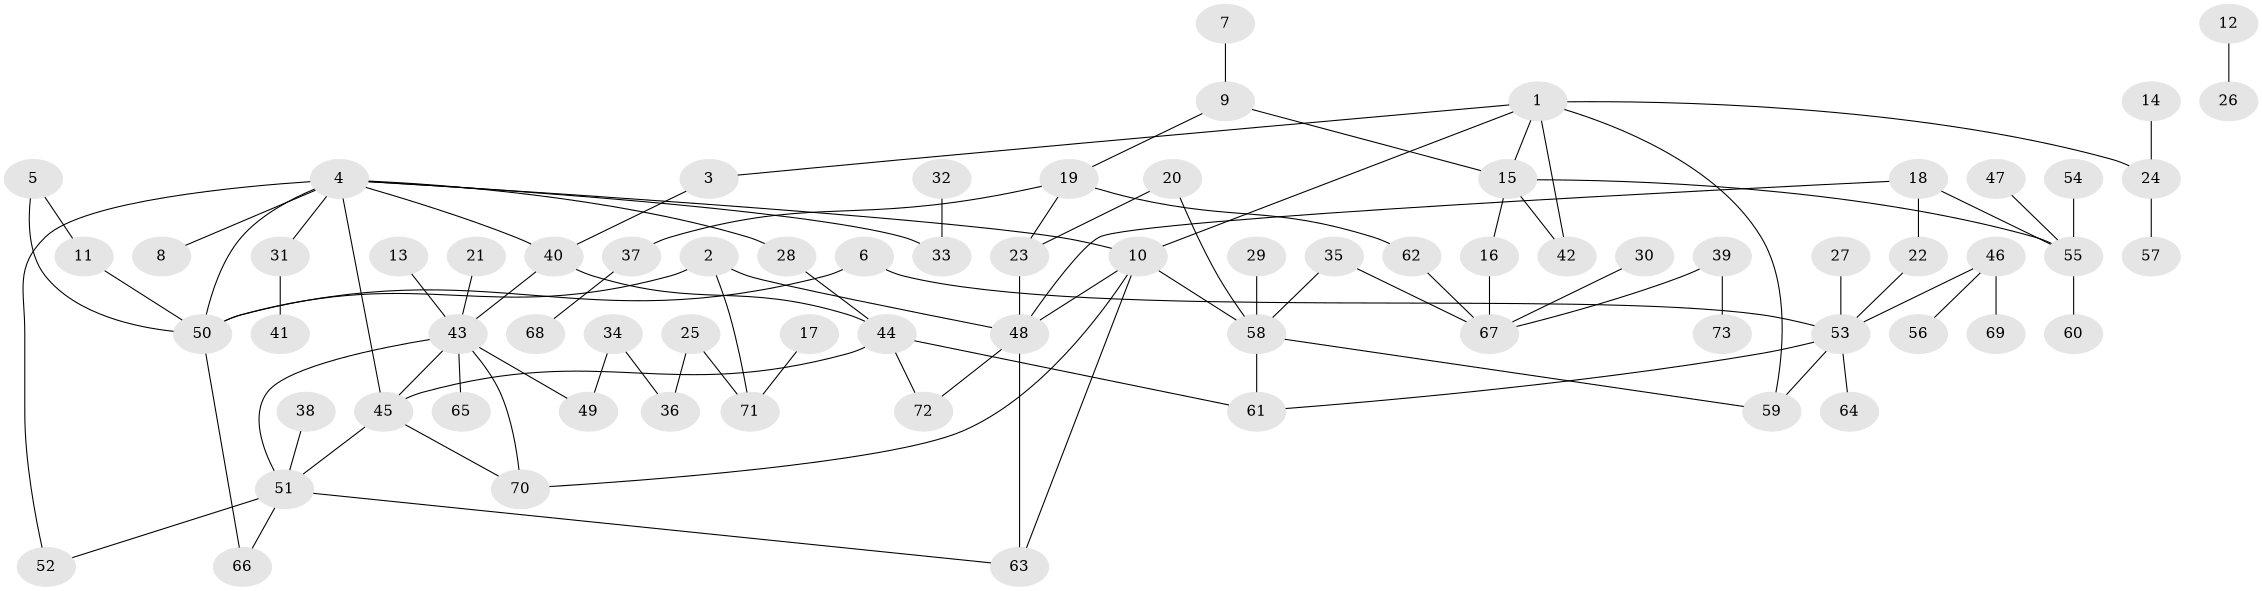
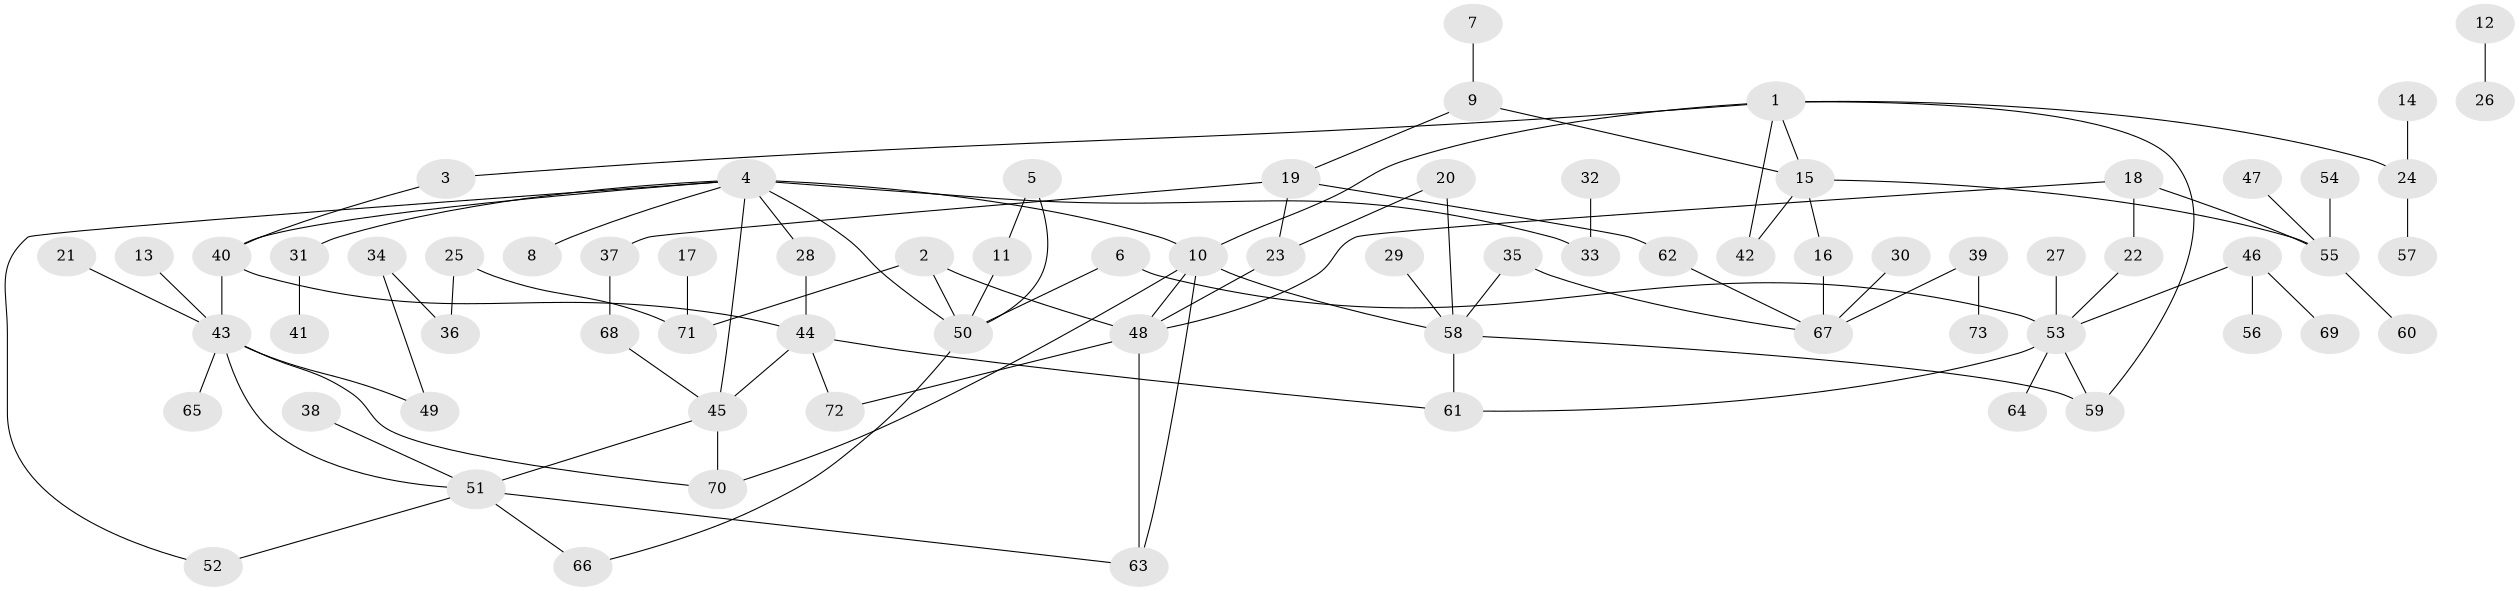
(421, 373) -> (664, 373)
